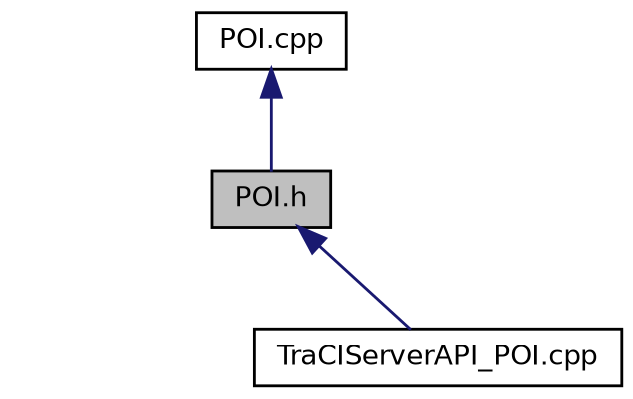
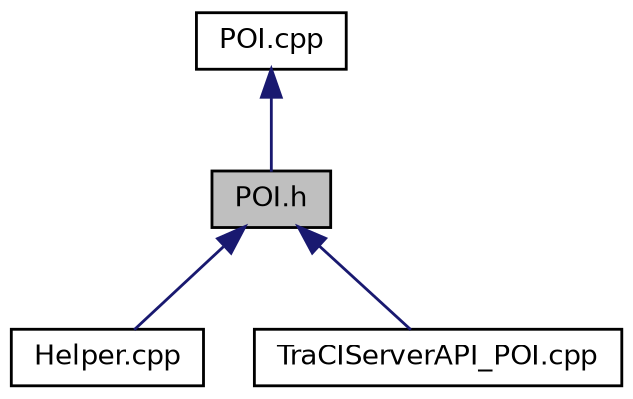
none -> (107, 358)
